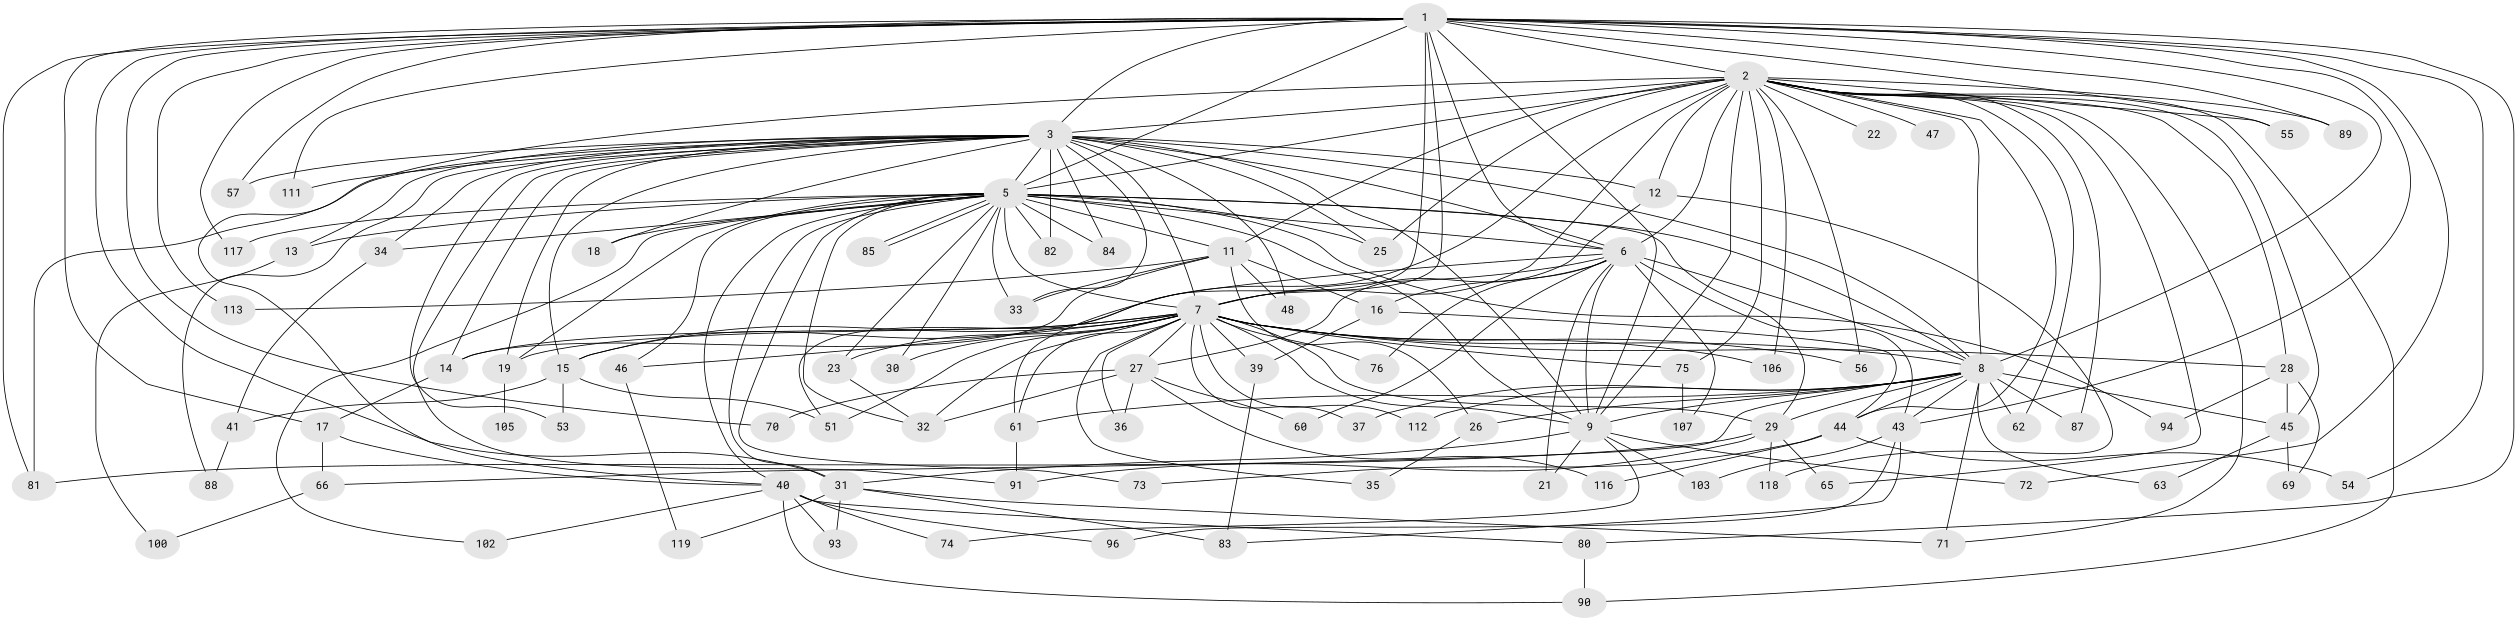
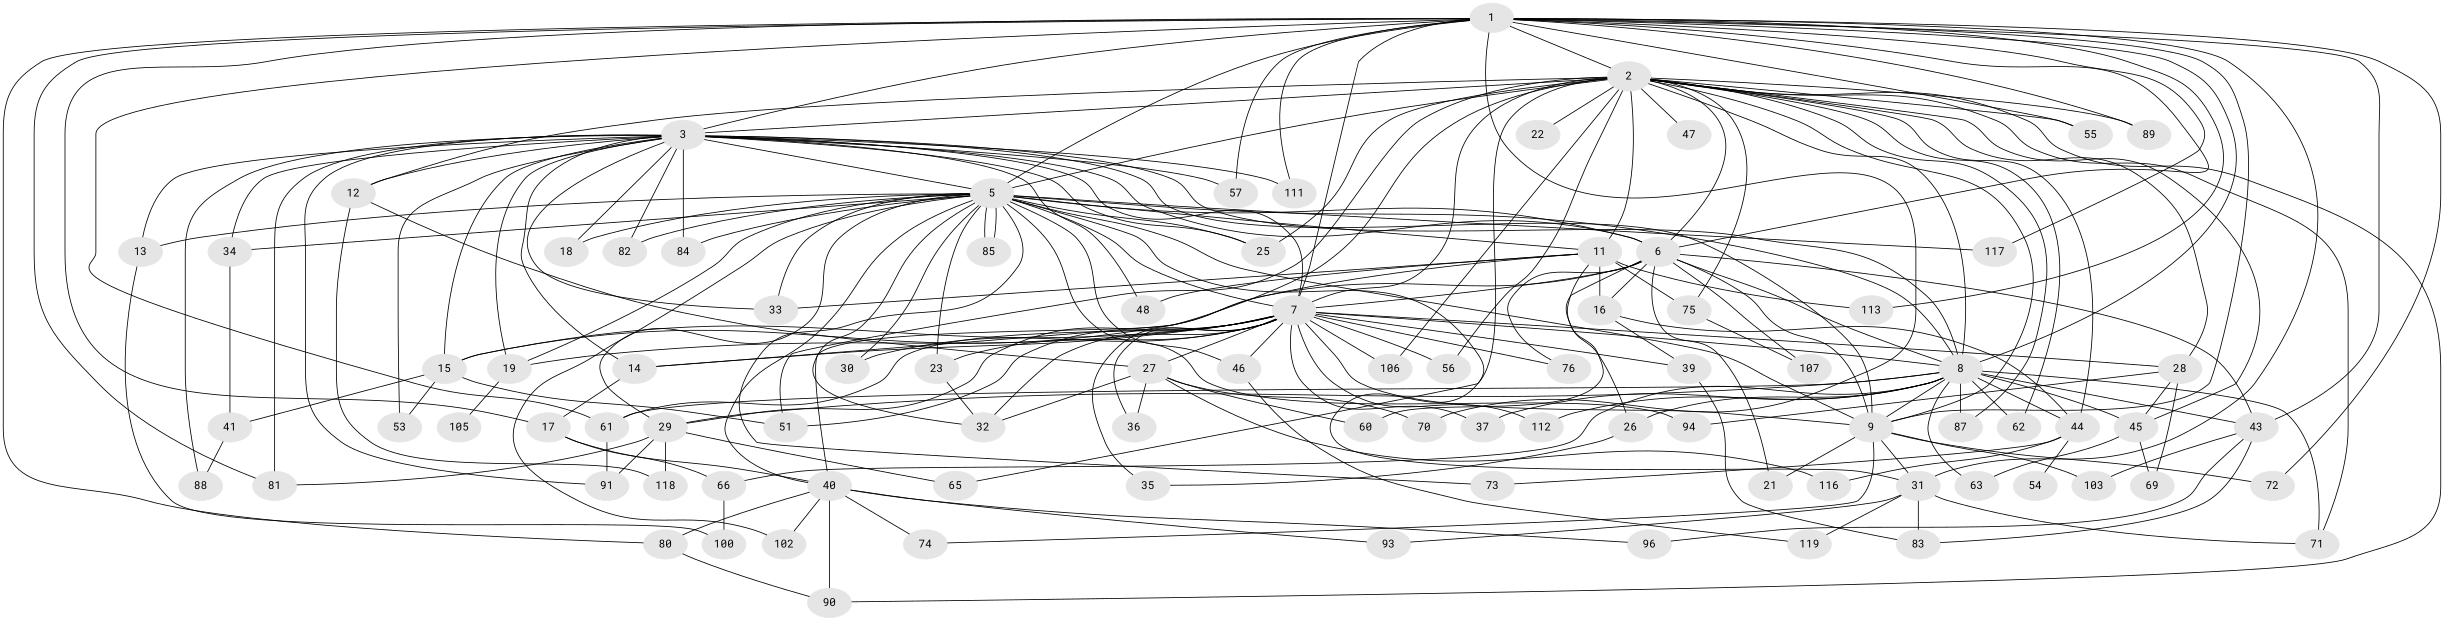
(2295, 52) -> none
(1450, 350) -> (1645, 281)
